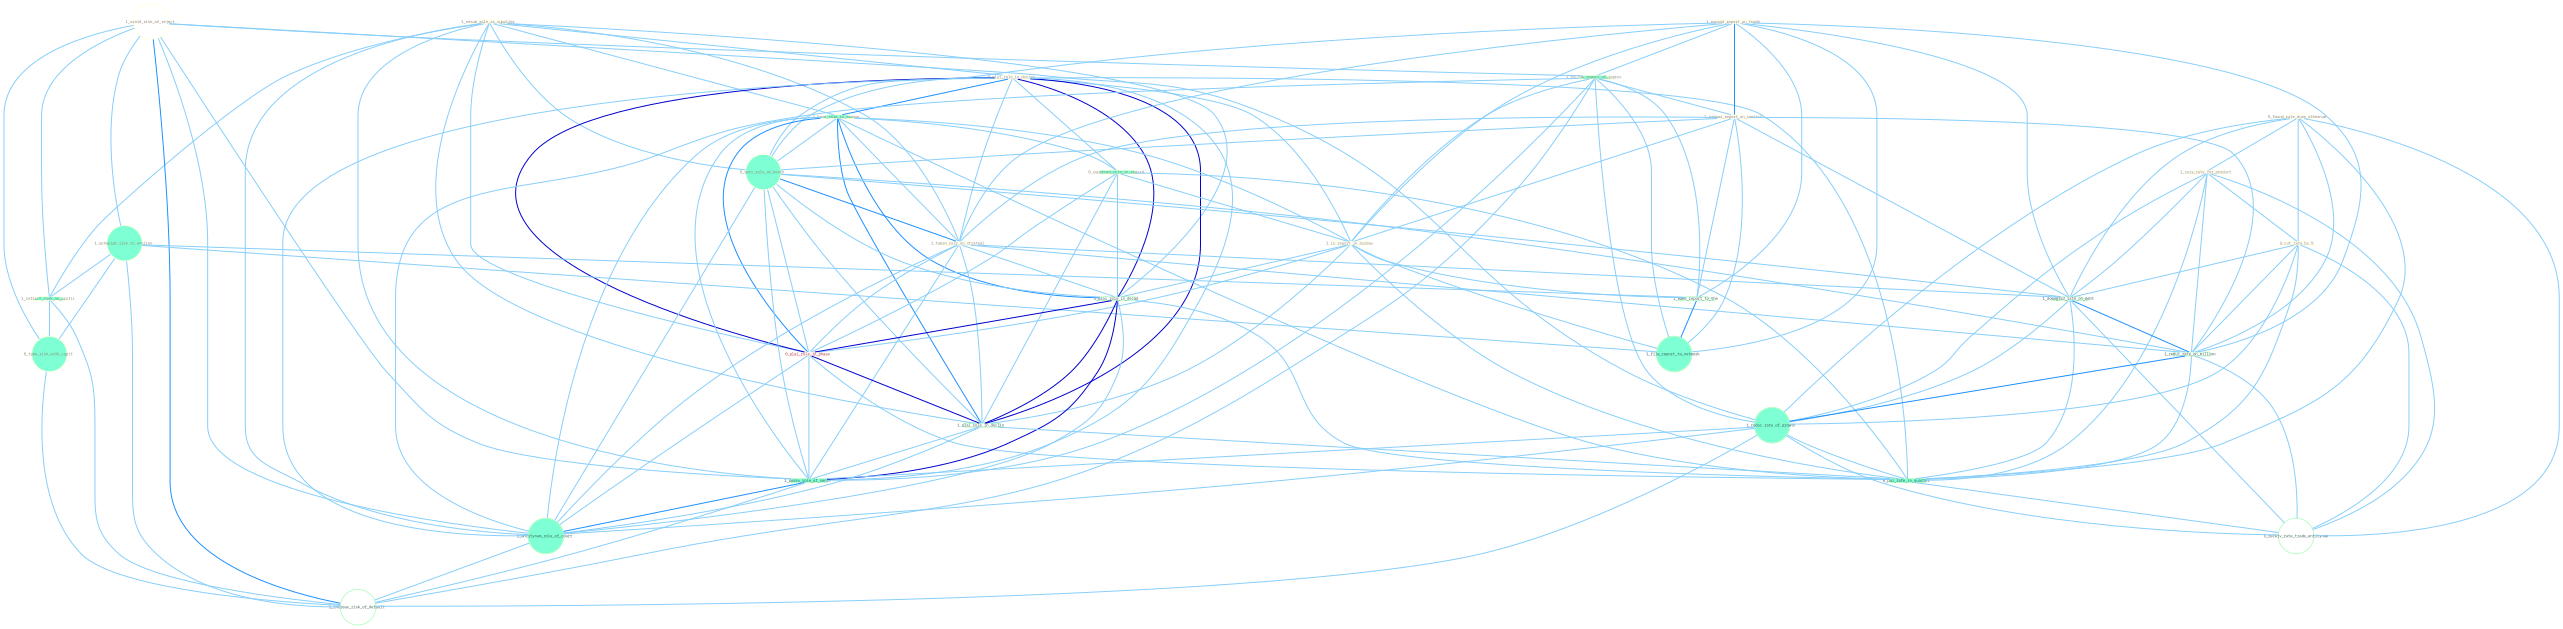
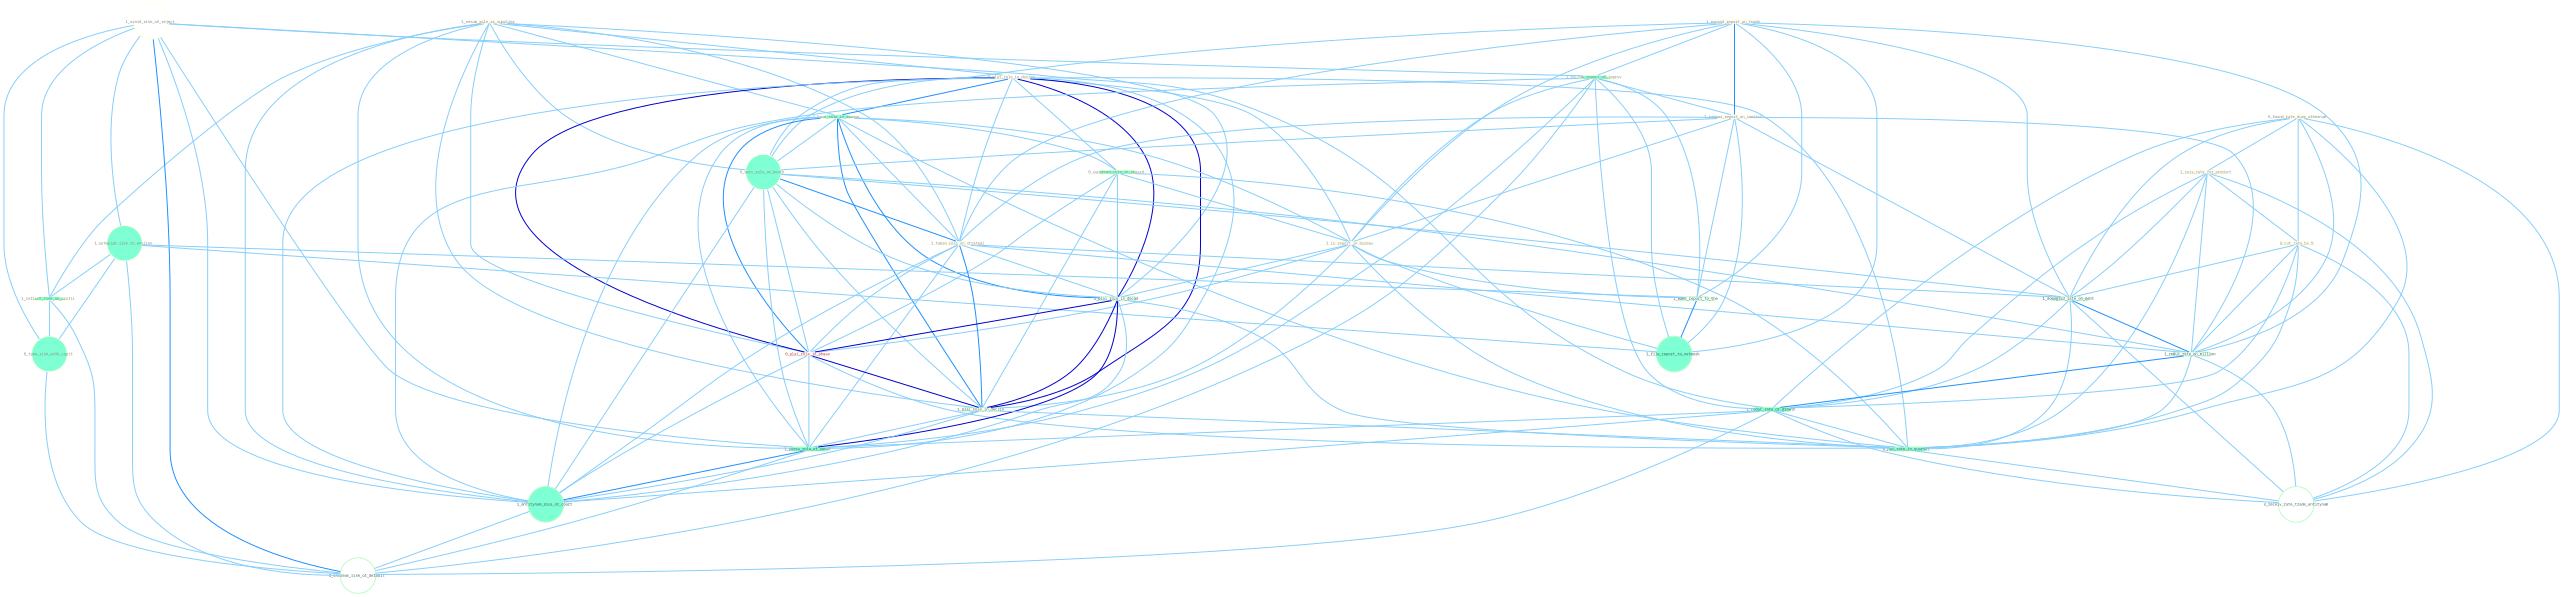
(978, 338) -> (976, 317)
(1772, 425) -> (1772, 409)
